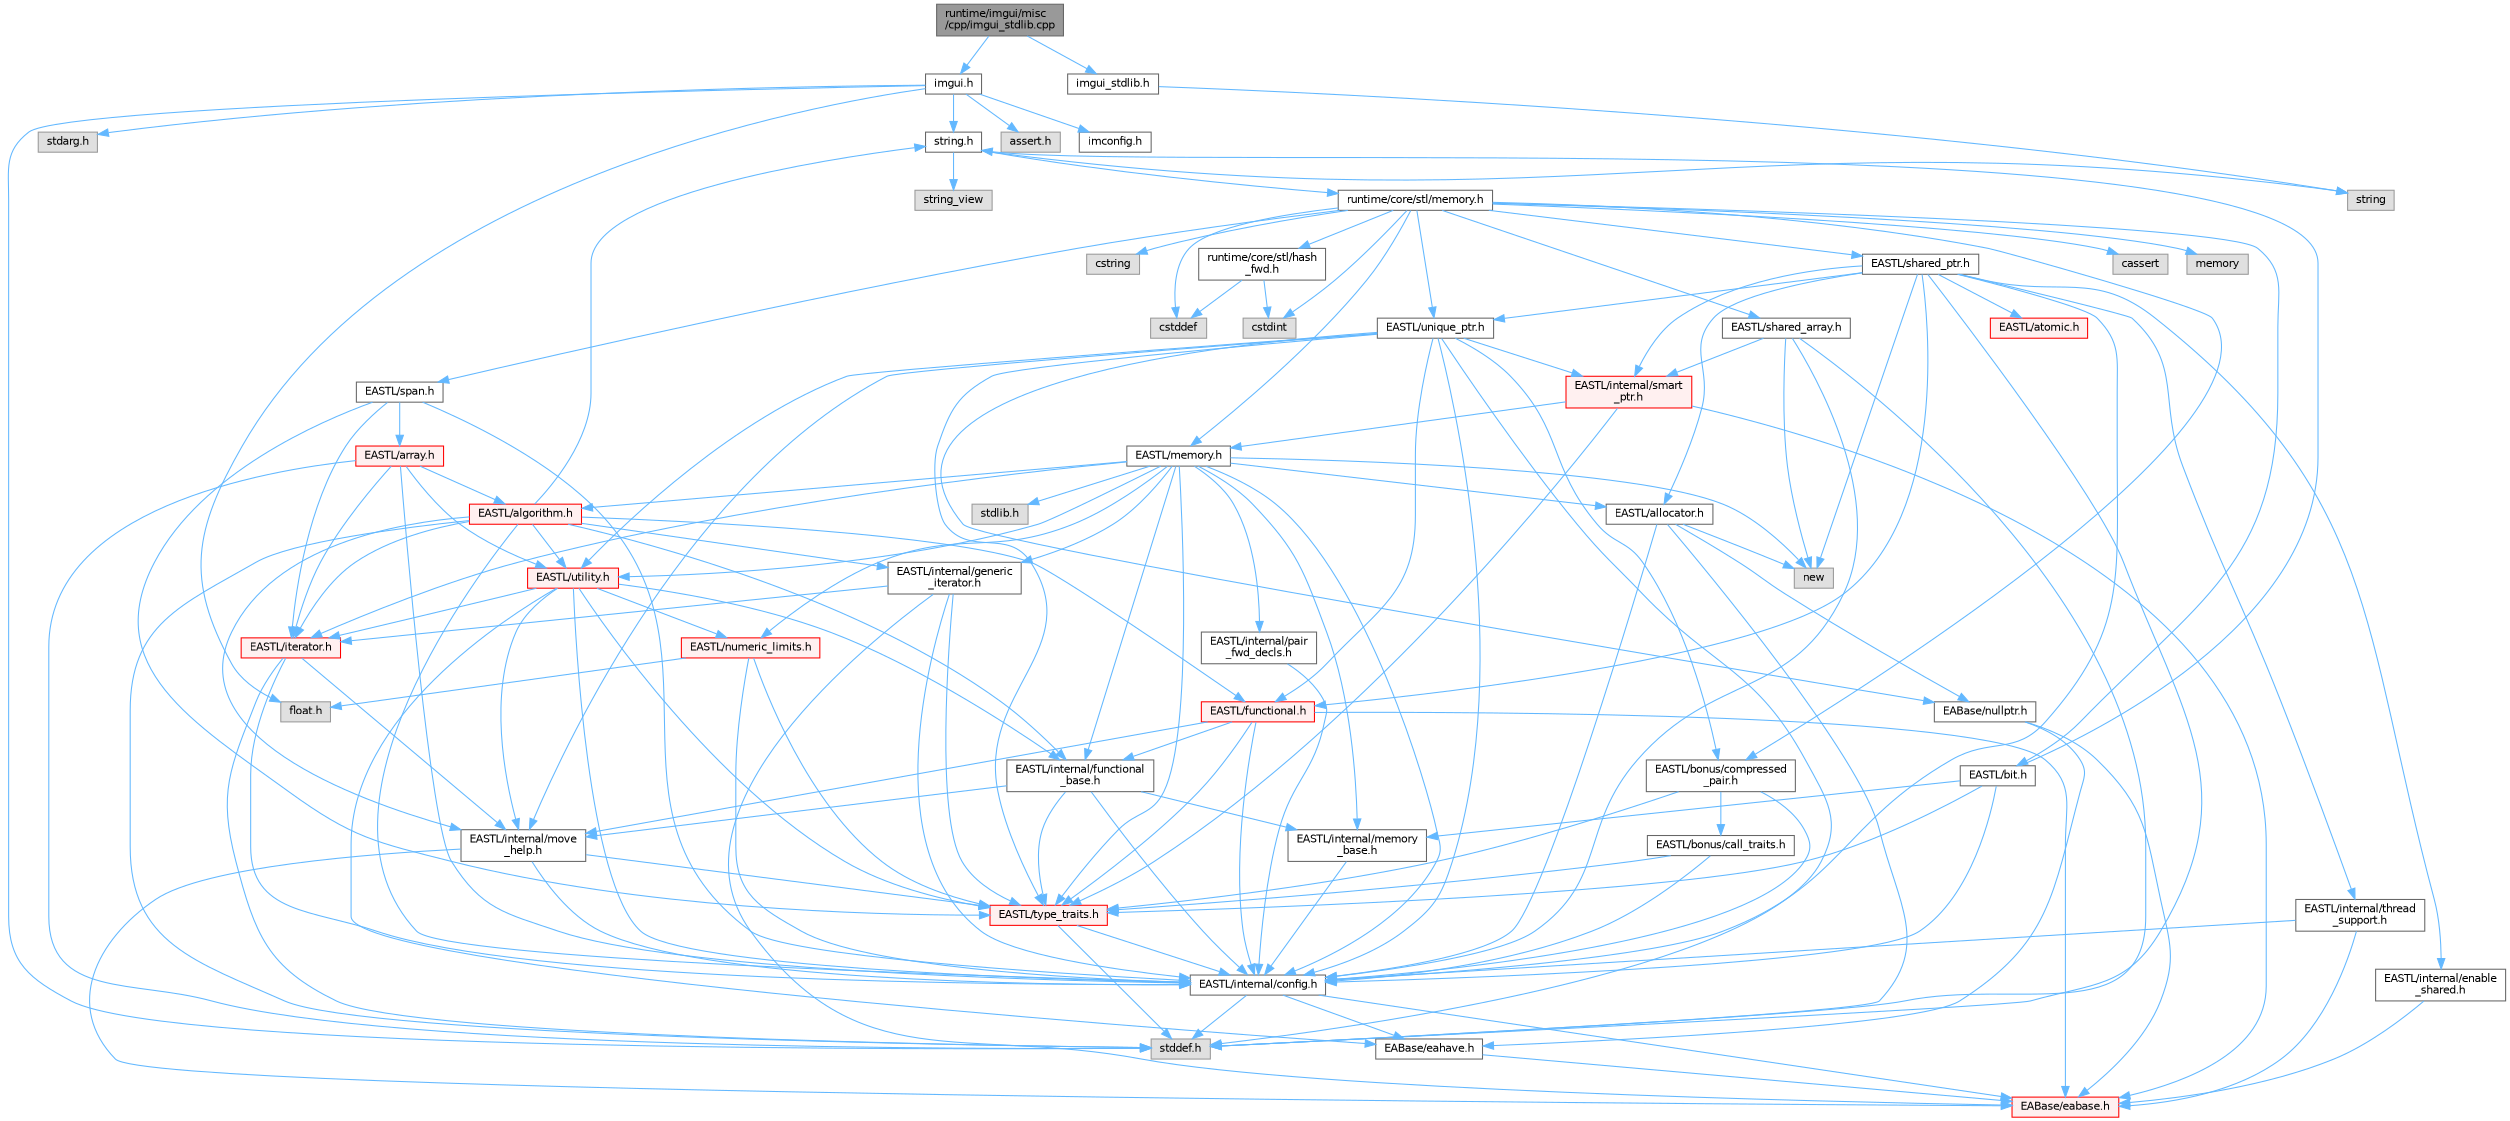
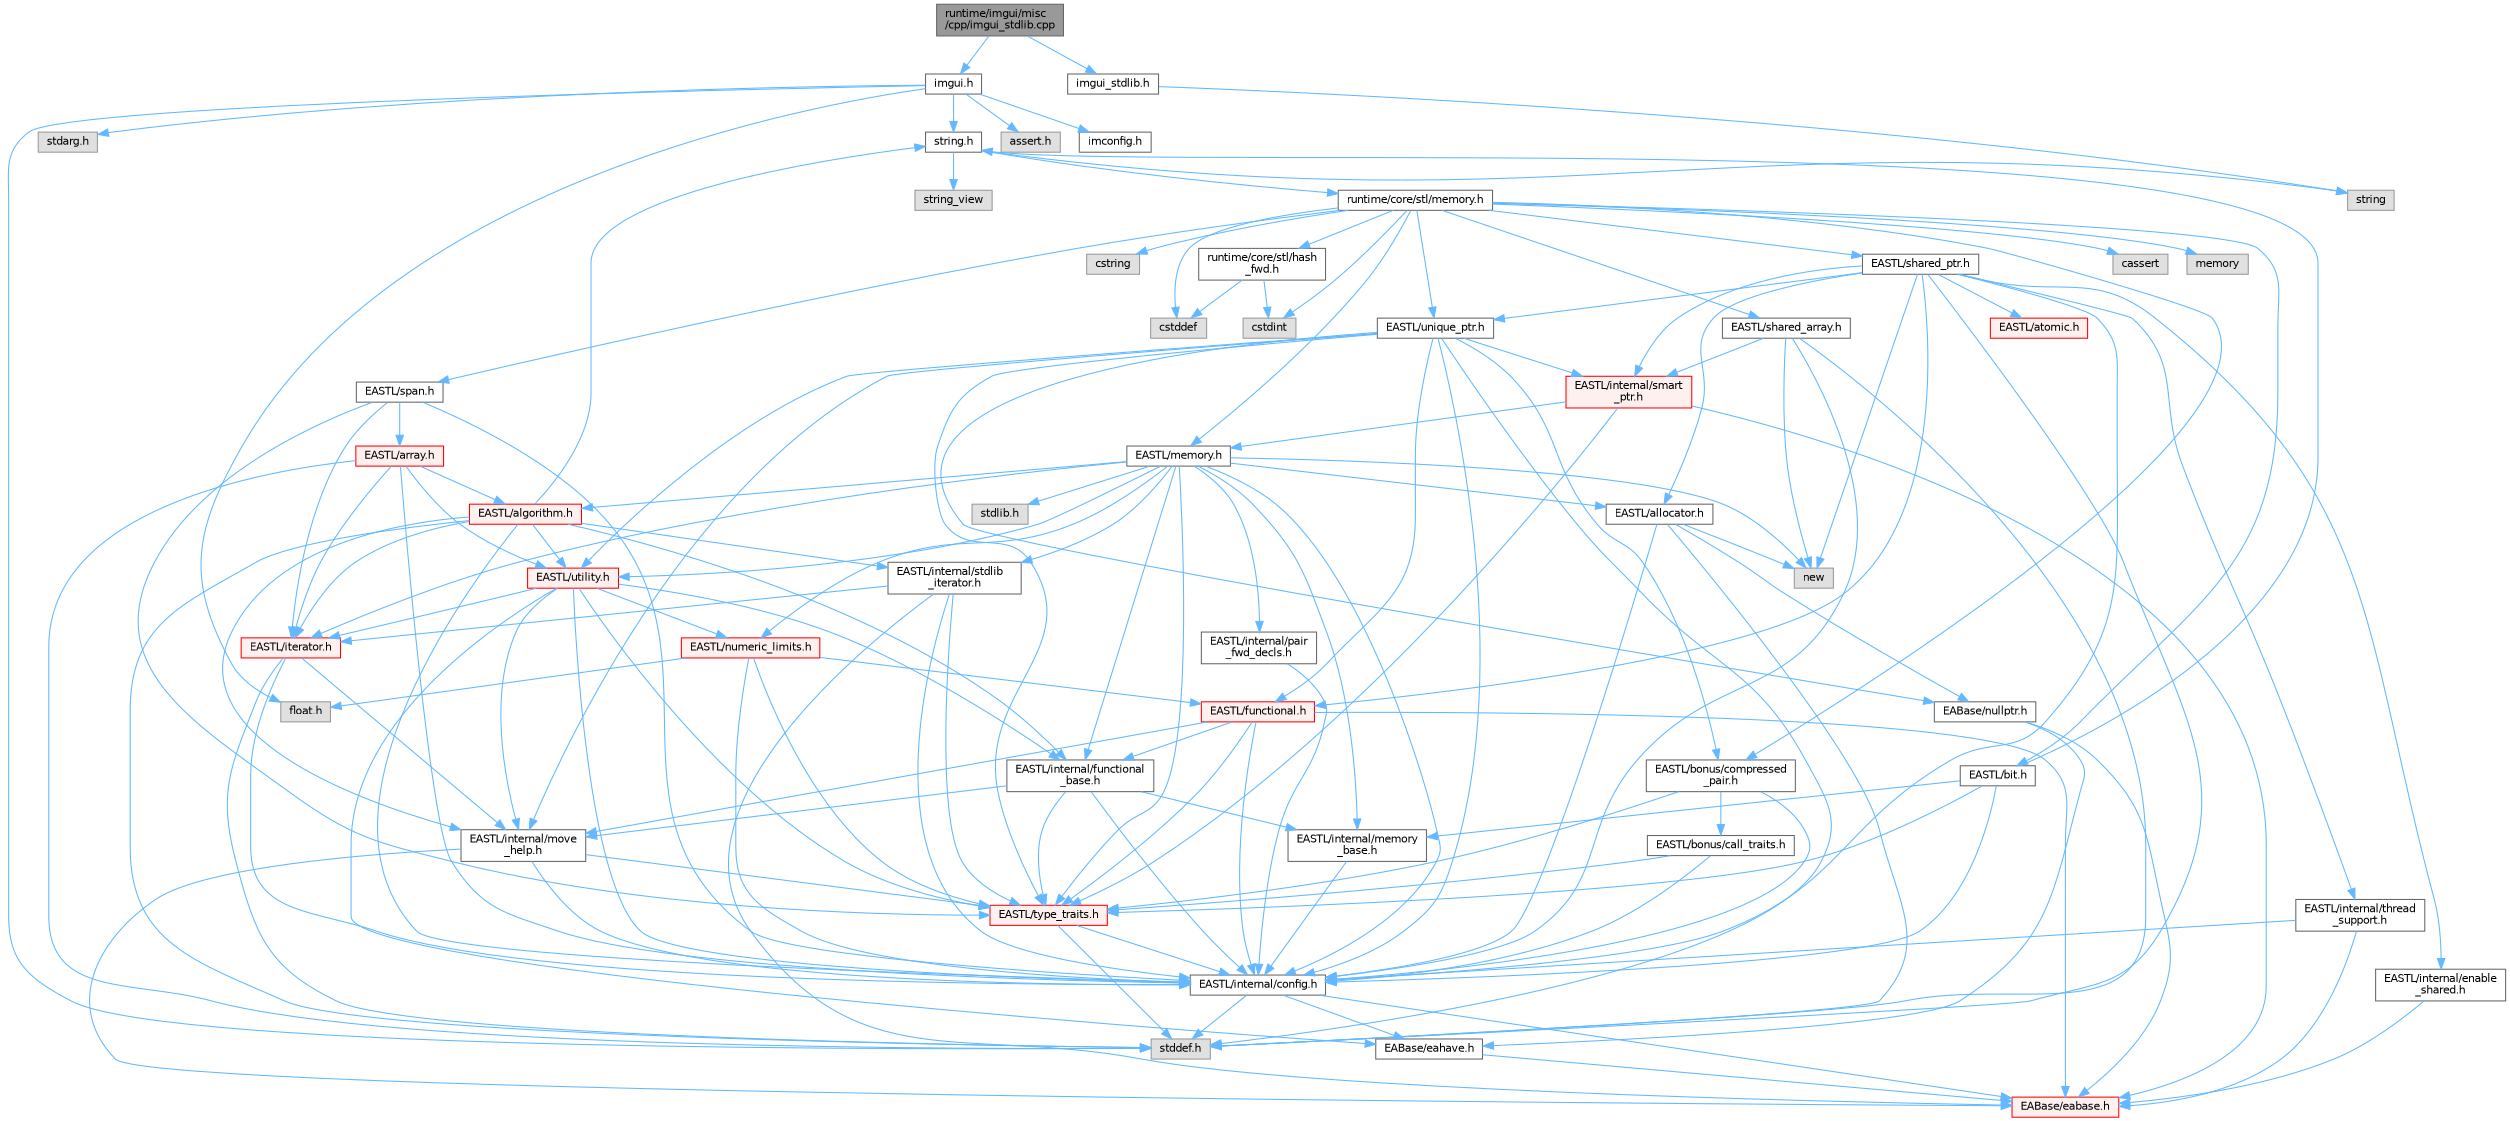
(912, 540) -> (1005, 680)
(955, 578) -> (955, 578)
